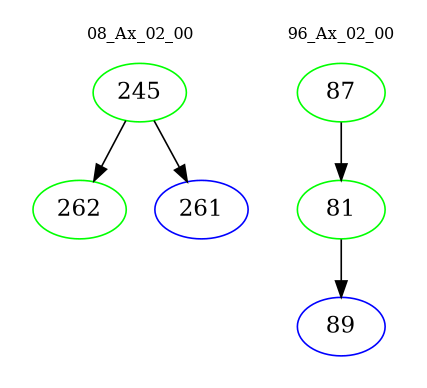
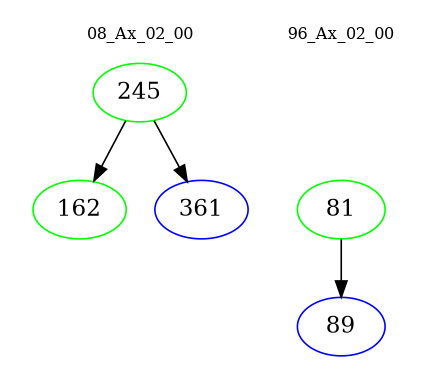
(341, 93) -> none
(80, 210) -> (80, 210)
(202, 210) -> (202, 210)
